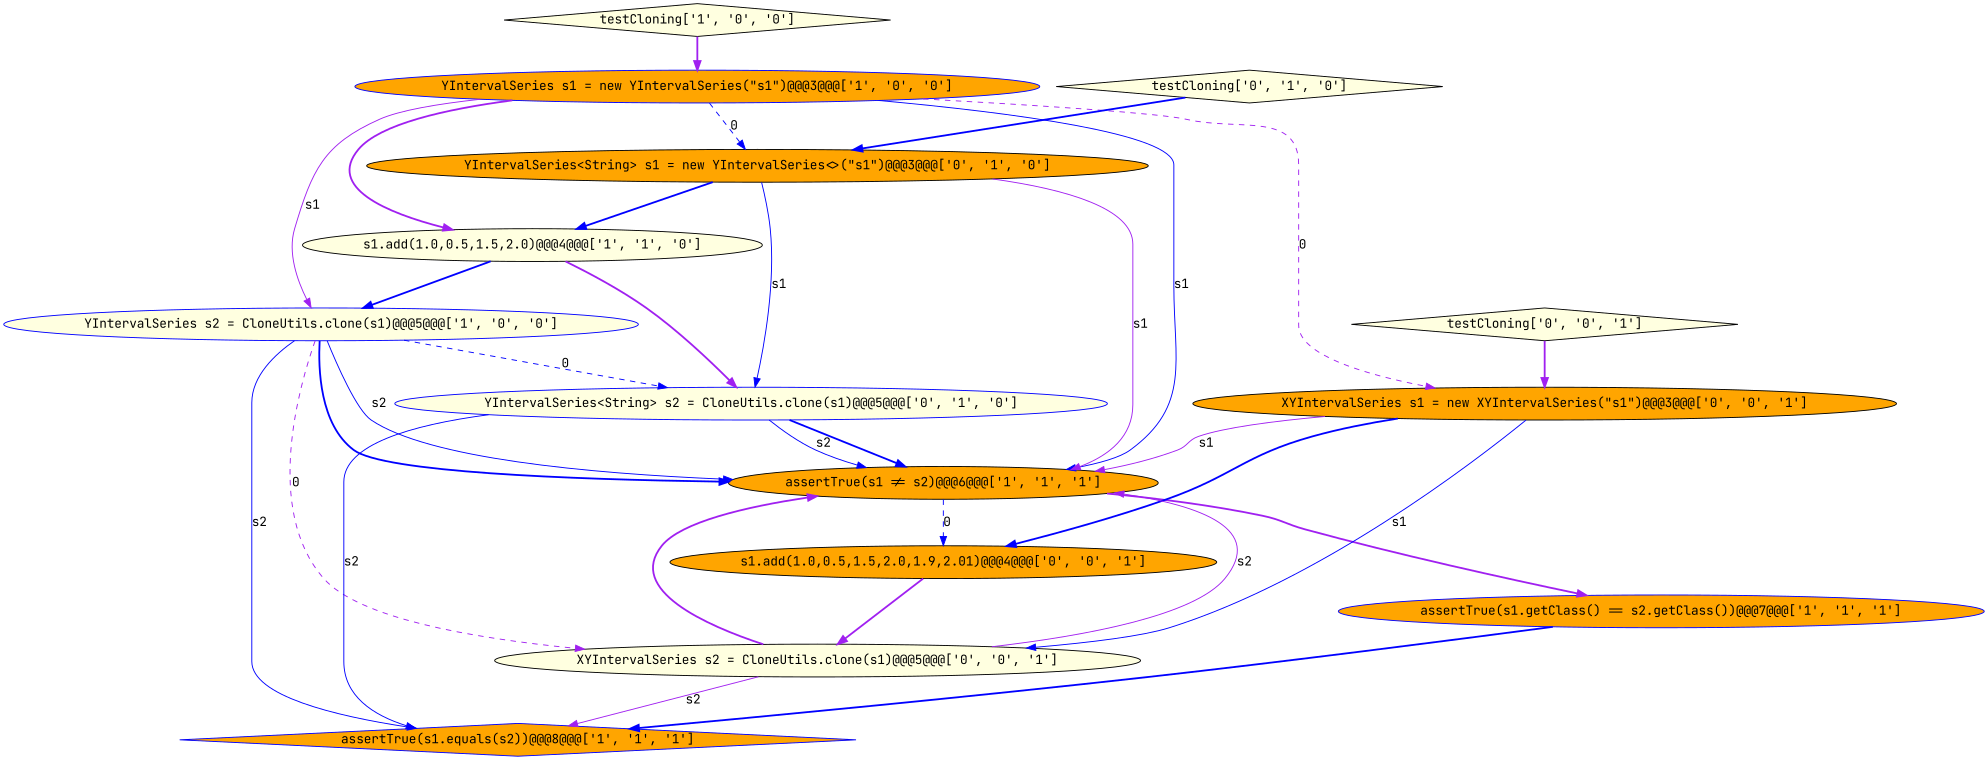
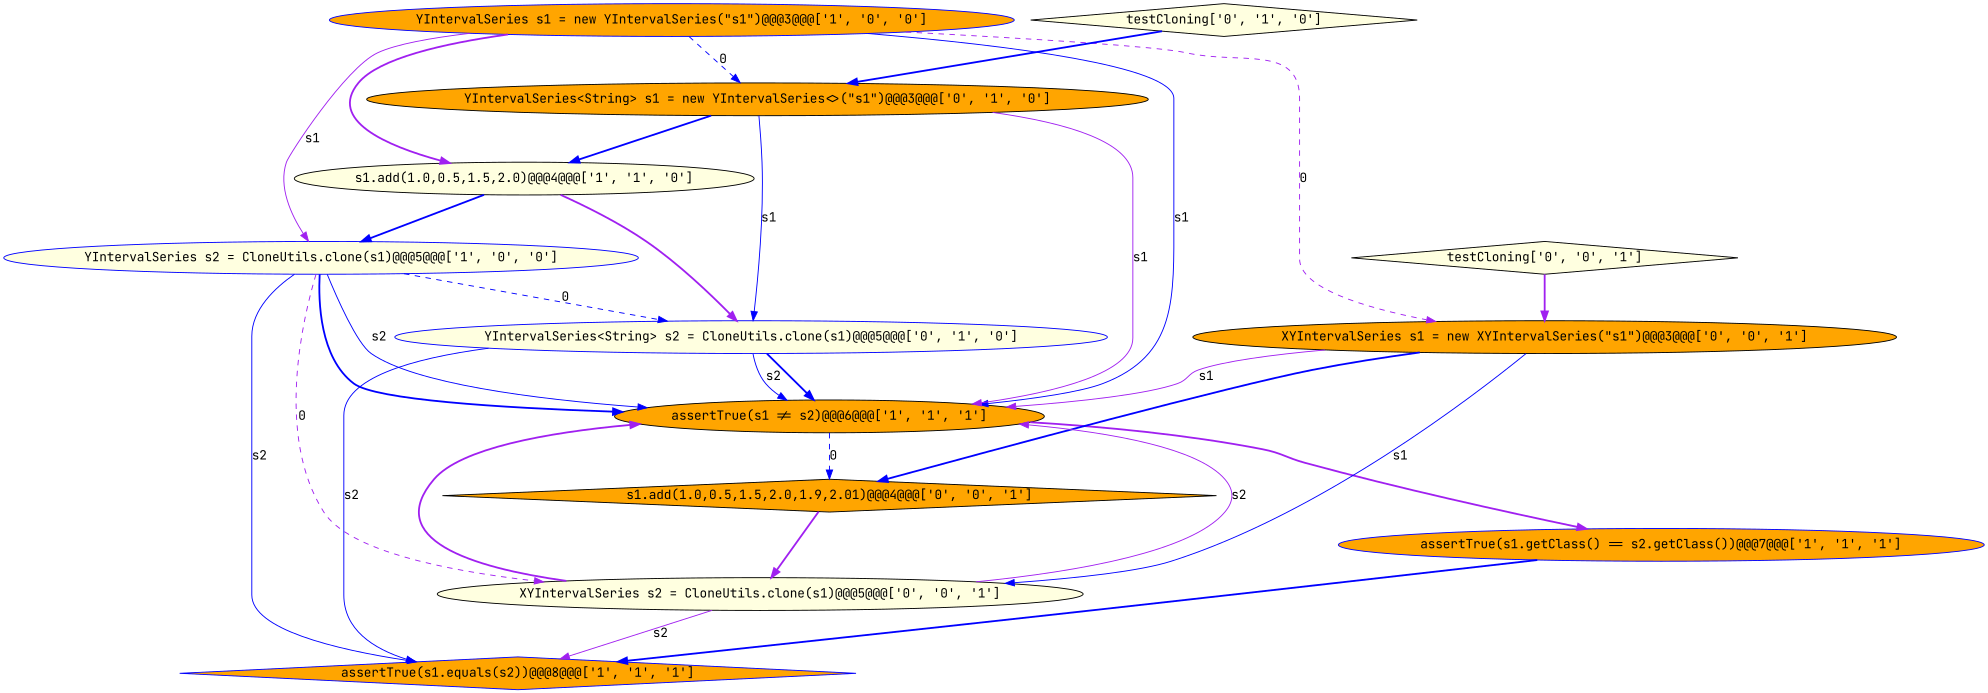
(697, 20) -> none
(943, 562) -> (829, 496)
